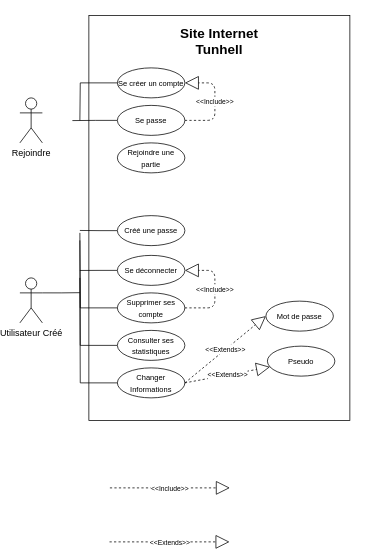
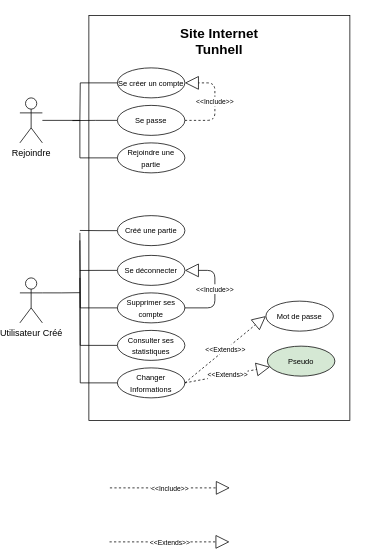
none -> (81, 158)
(151, 231) -> (151, 231)
(205, 308) -> (205, 308)
(301, 361) -> (301, 361)
